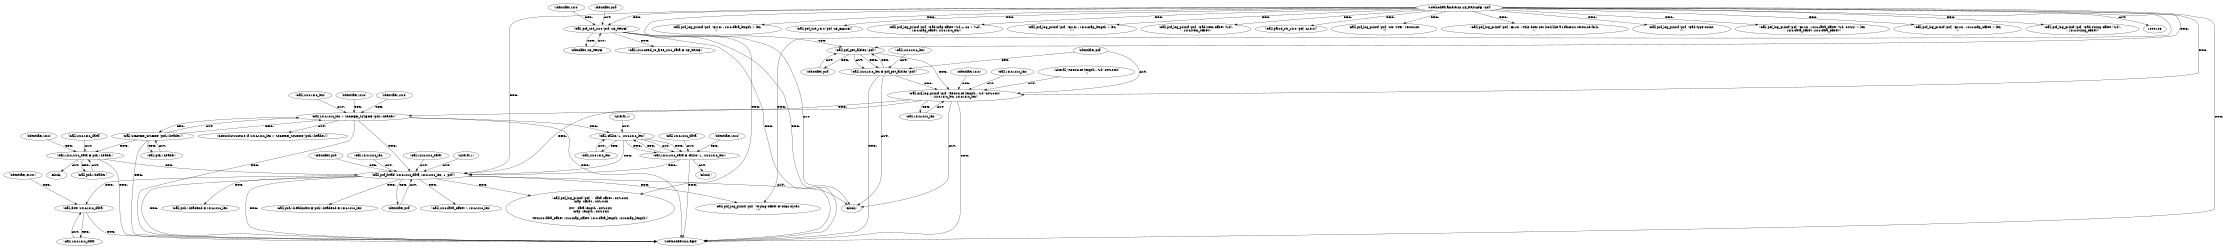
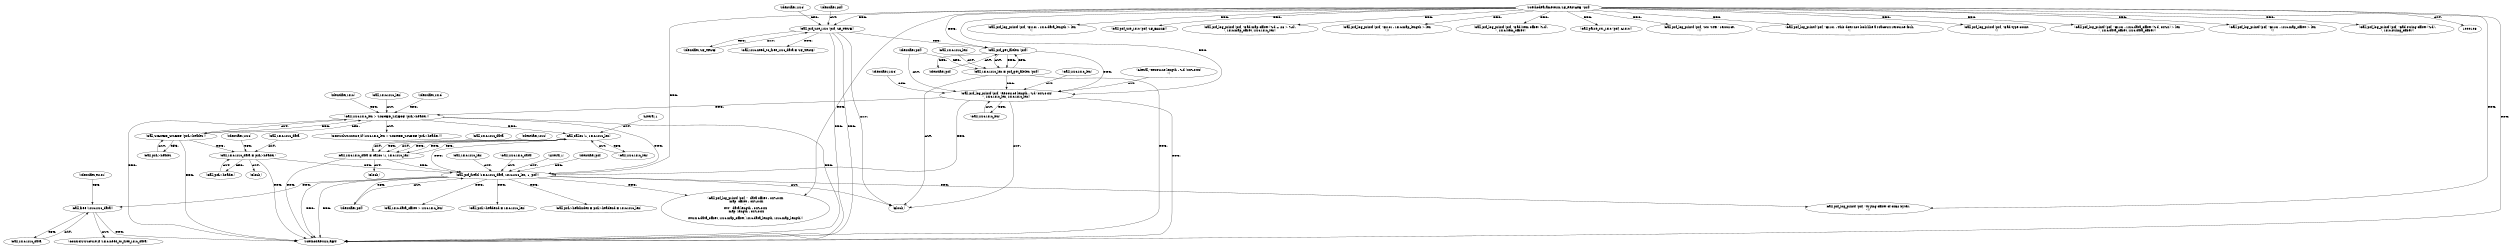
none -> (109, 242)
